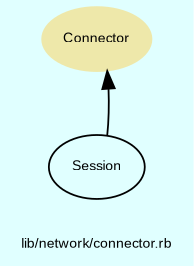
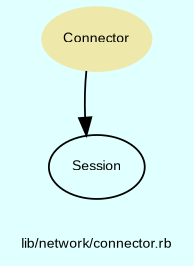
(109, 112) -> (85, 94)
